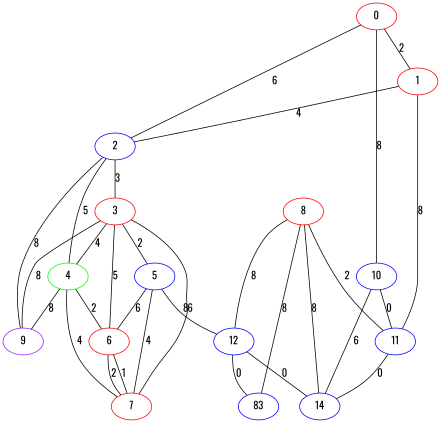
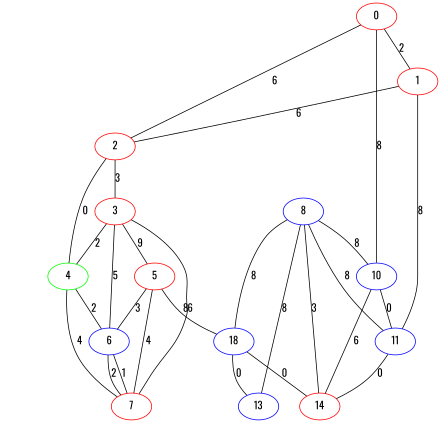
(299, 114) -> (299, 114)
(115, 146) -> (115, 146)
(86, 211) -> (86, 211)
(303, 211) -> (303, 211)
none -> (345, 240)
(98, 244) -> (98, 244)
(140, 244) -> (140, 244)
(155, 276) -> (155, 276)
(347, 276) -> (347, 276)
(138, 309) -> (138, 309)
(314, 309) -> (314, 309)
(23, 341) -> none
(109, 341) -> (109, 341)
(234, 341) -> (234, 341)
(259, 406) -> (259, 406)
(320, 406) -> (320, 406)
